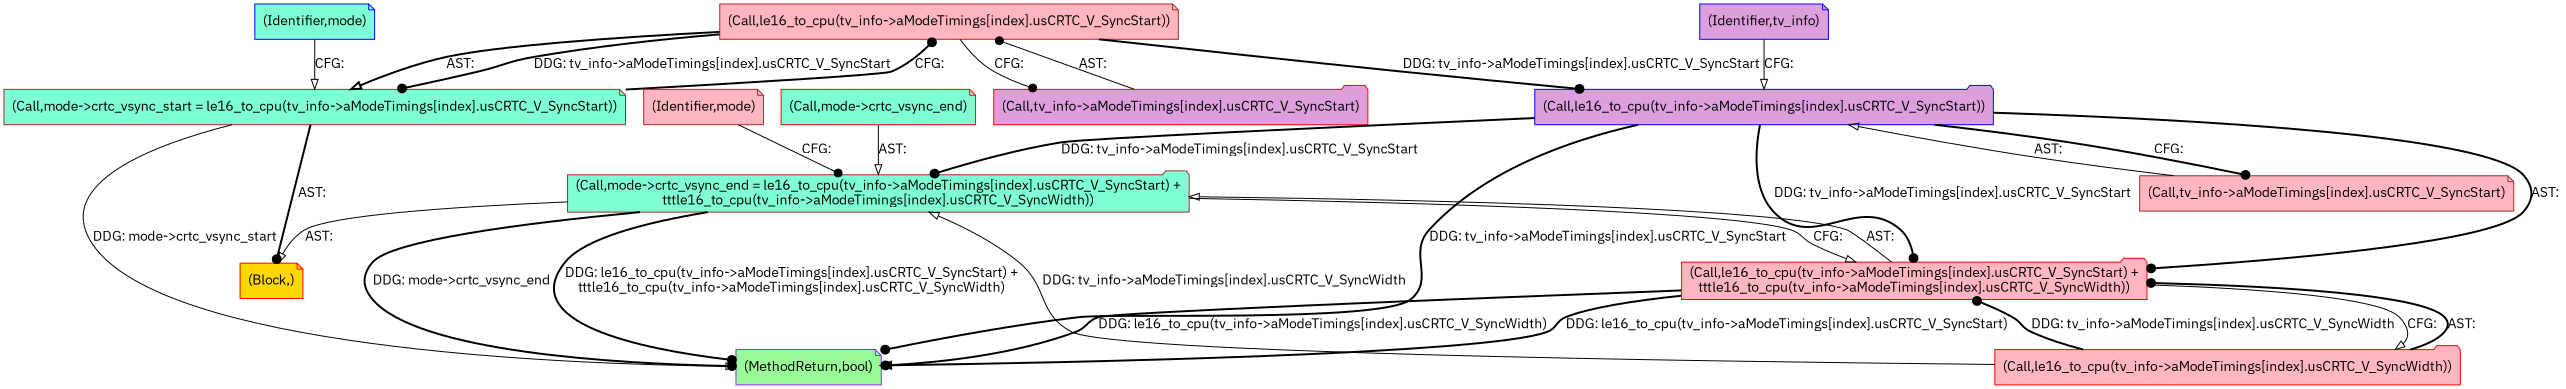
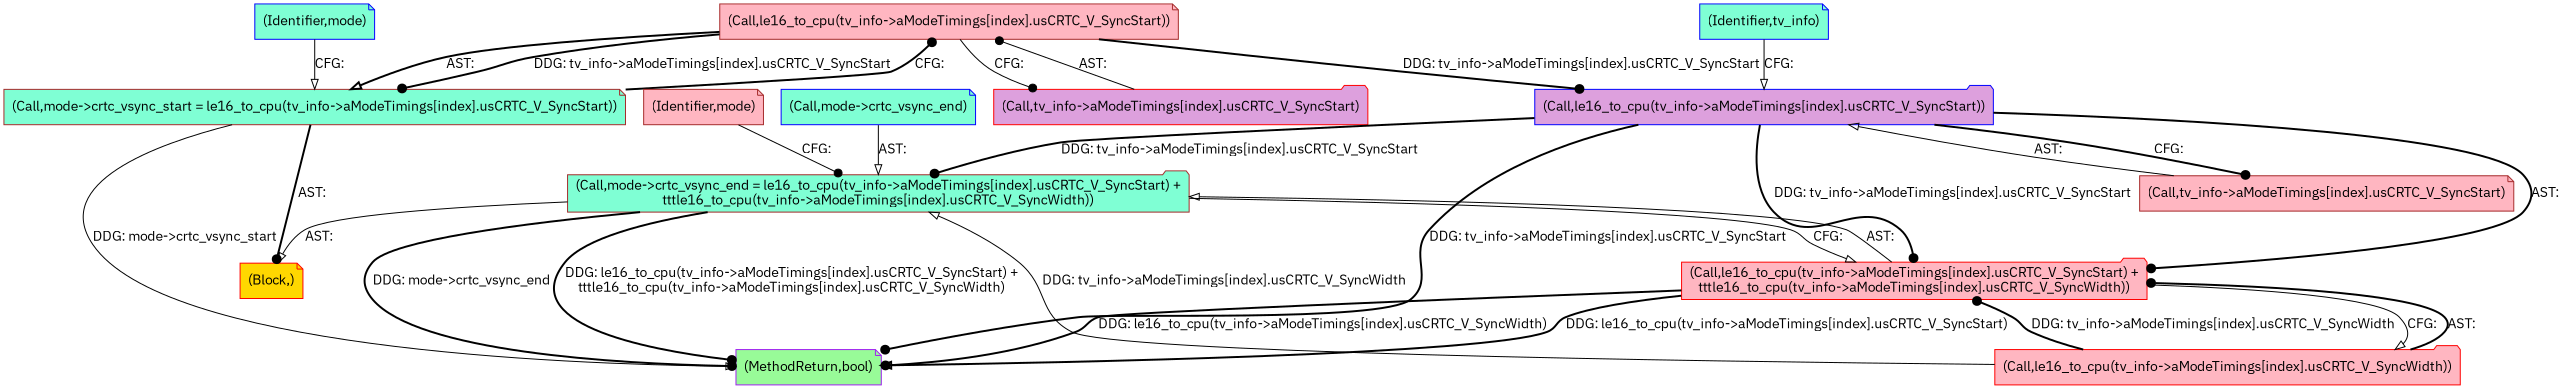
(1764, 22) -> (1764, 22)
(878, 107) -> (878, 107)
